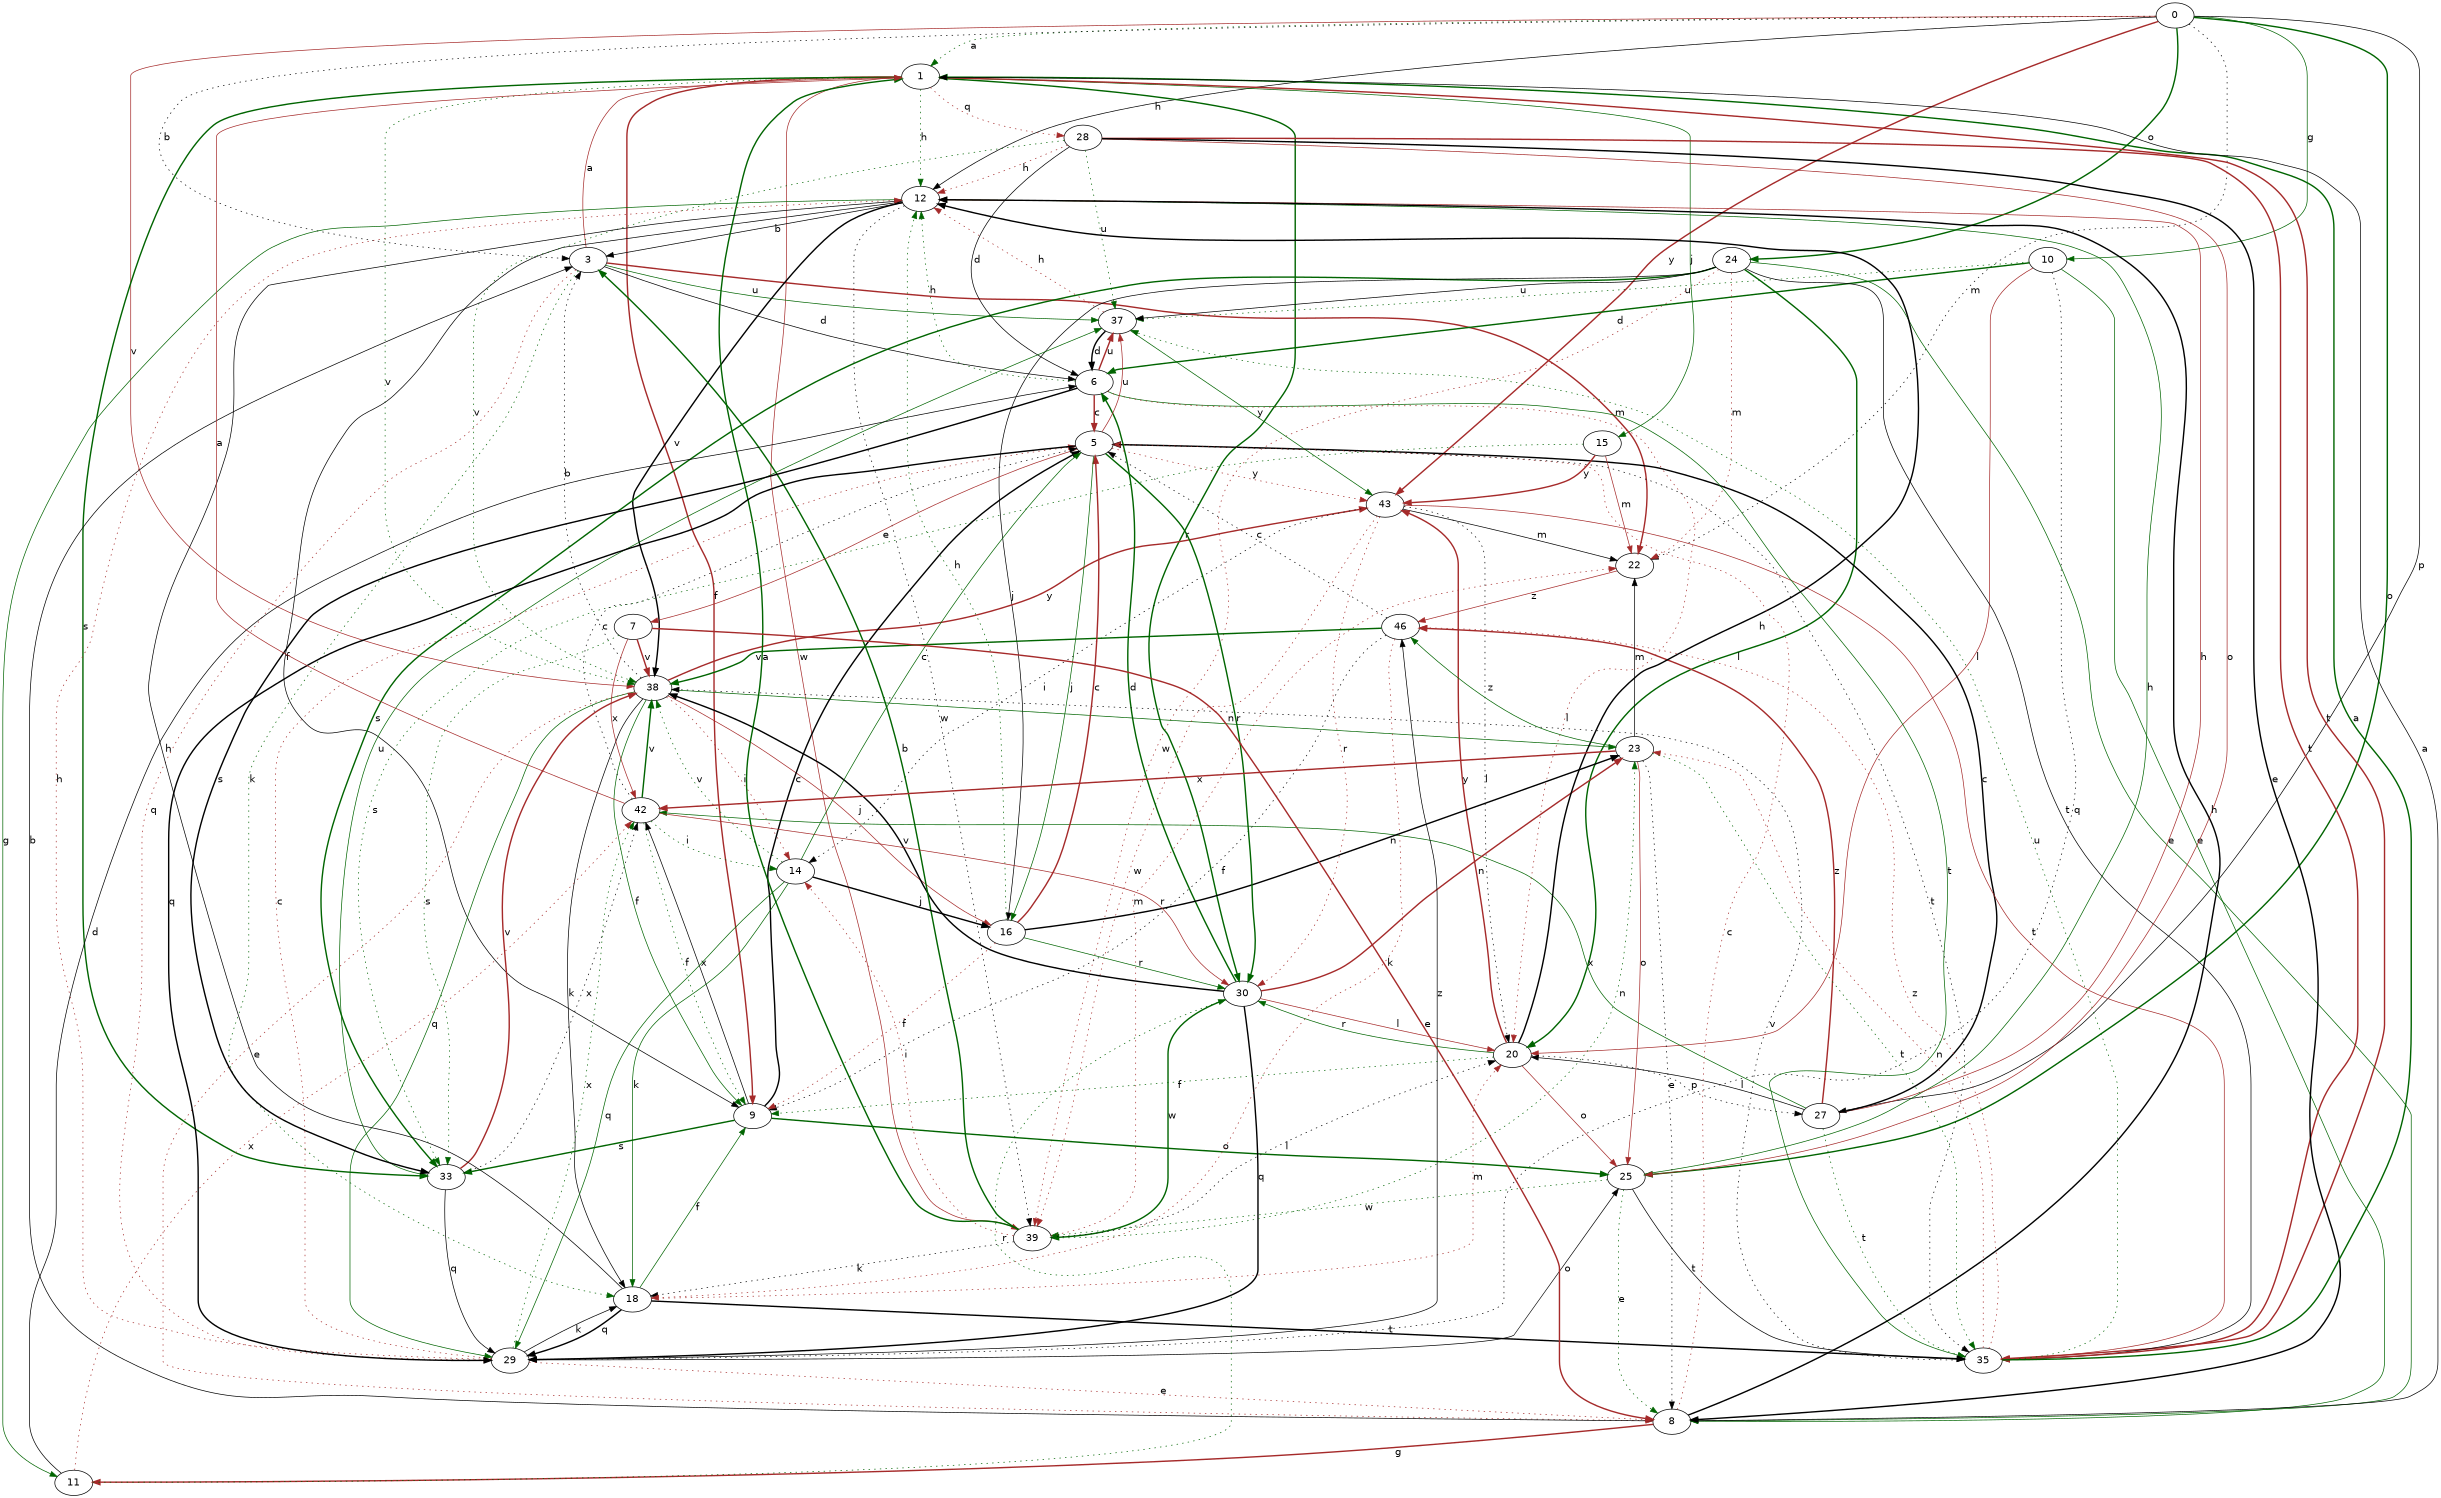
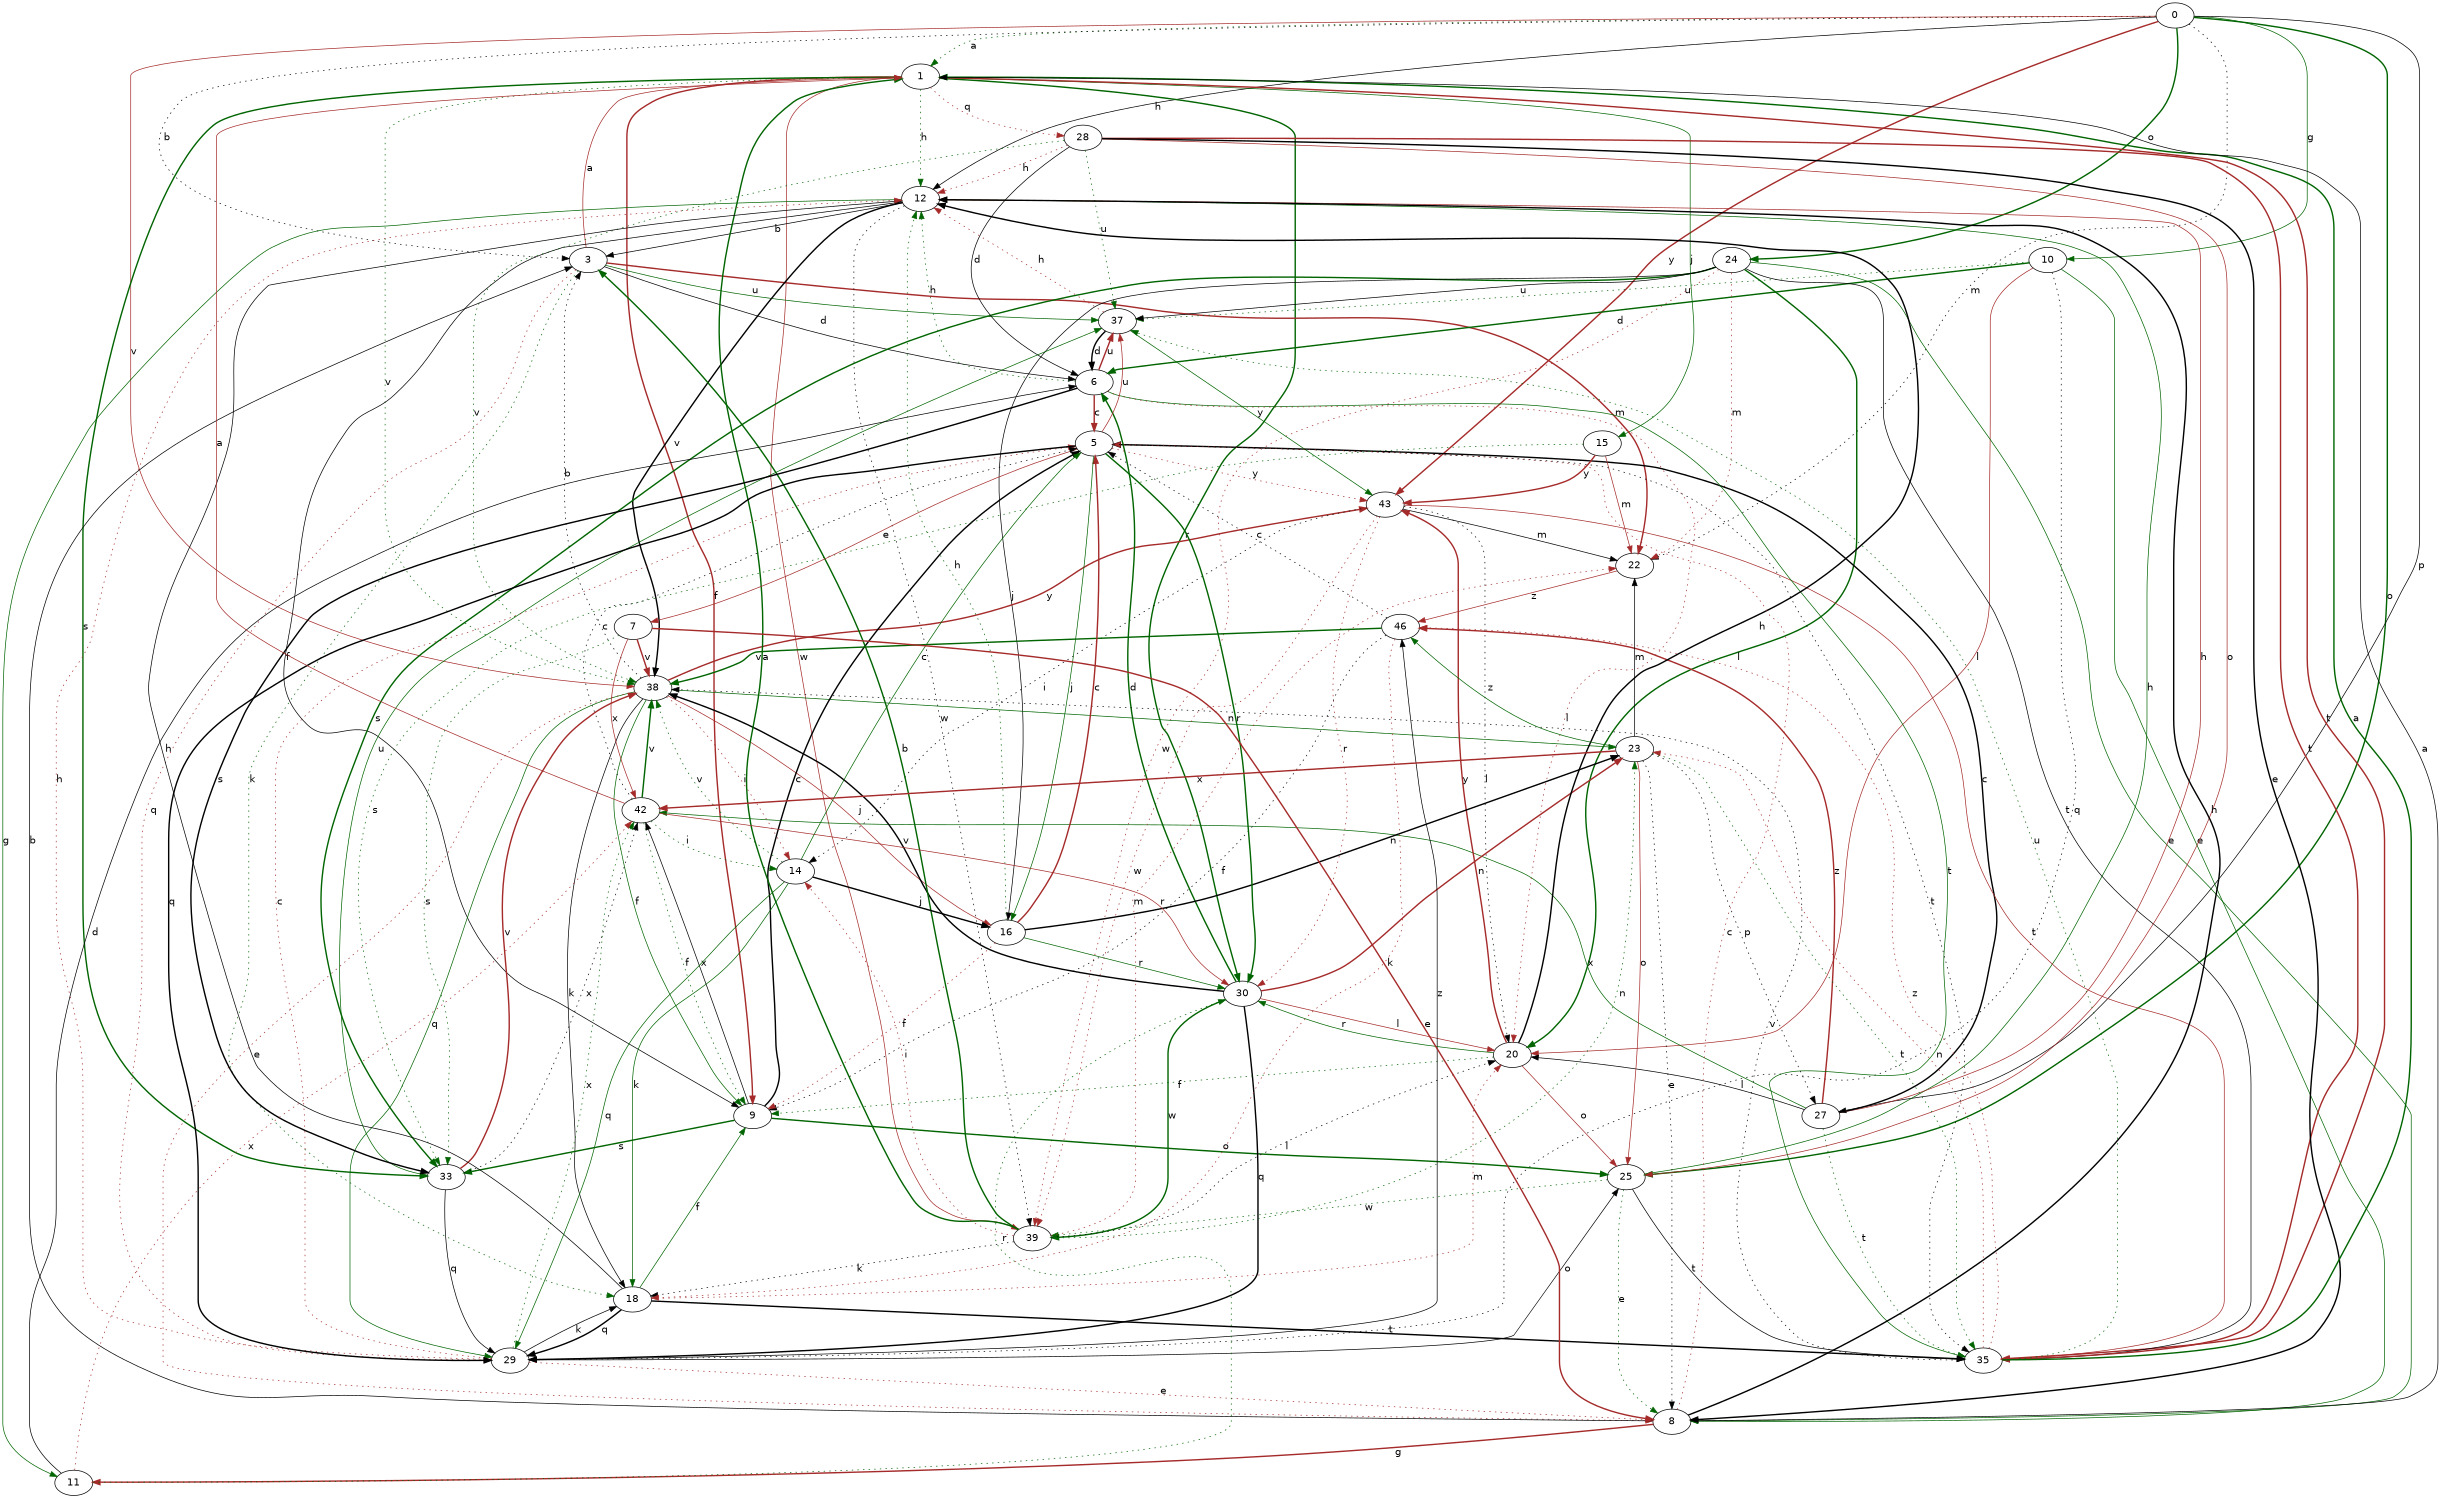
(1678, 1081) -> (1735, 919)
